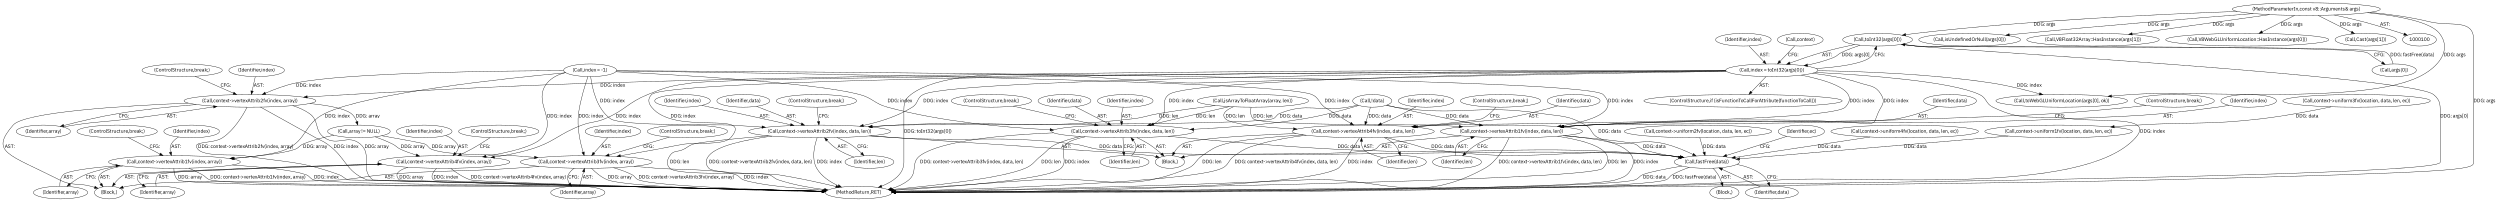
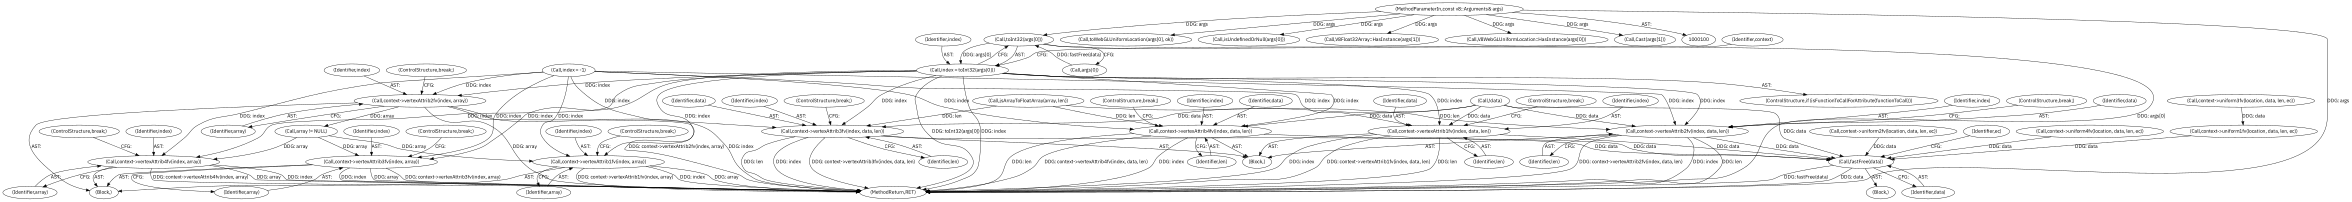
(1800, 40) -> (1752, 40)
(1929, 76) -> (710, 81)
(1344, 124) -> none
